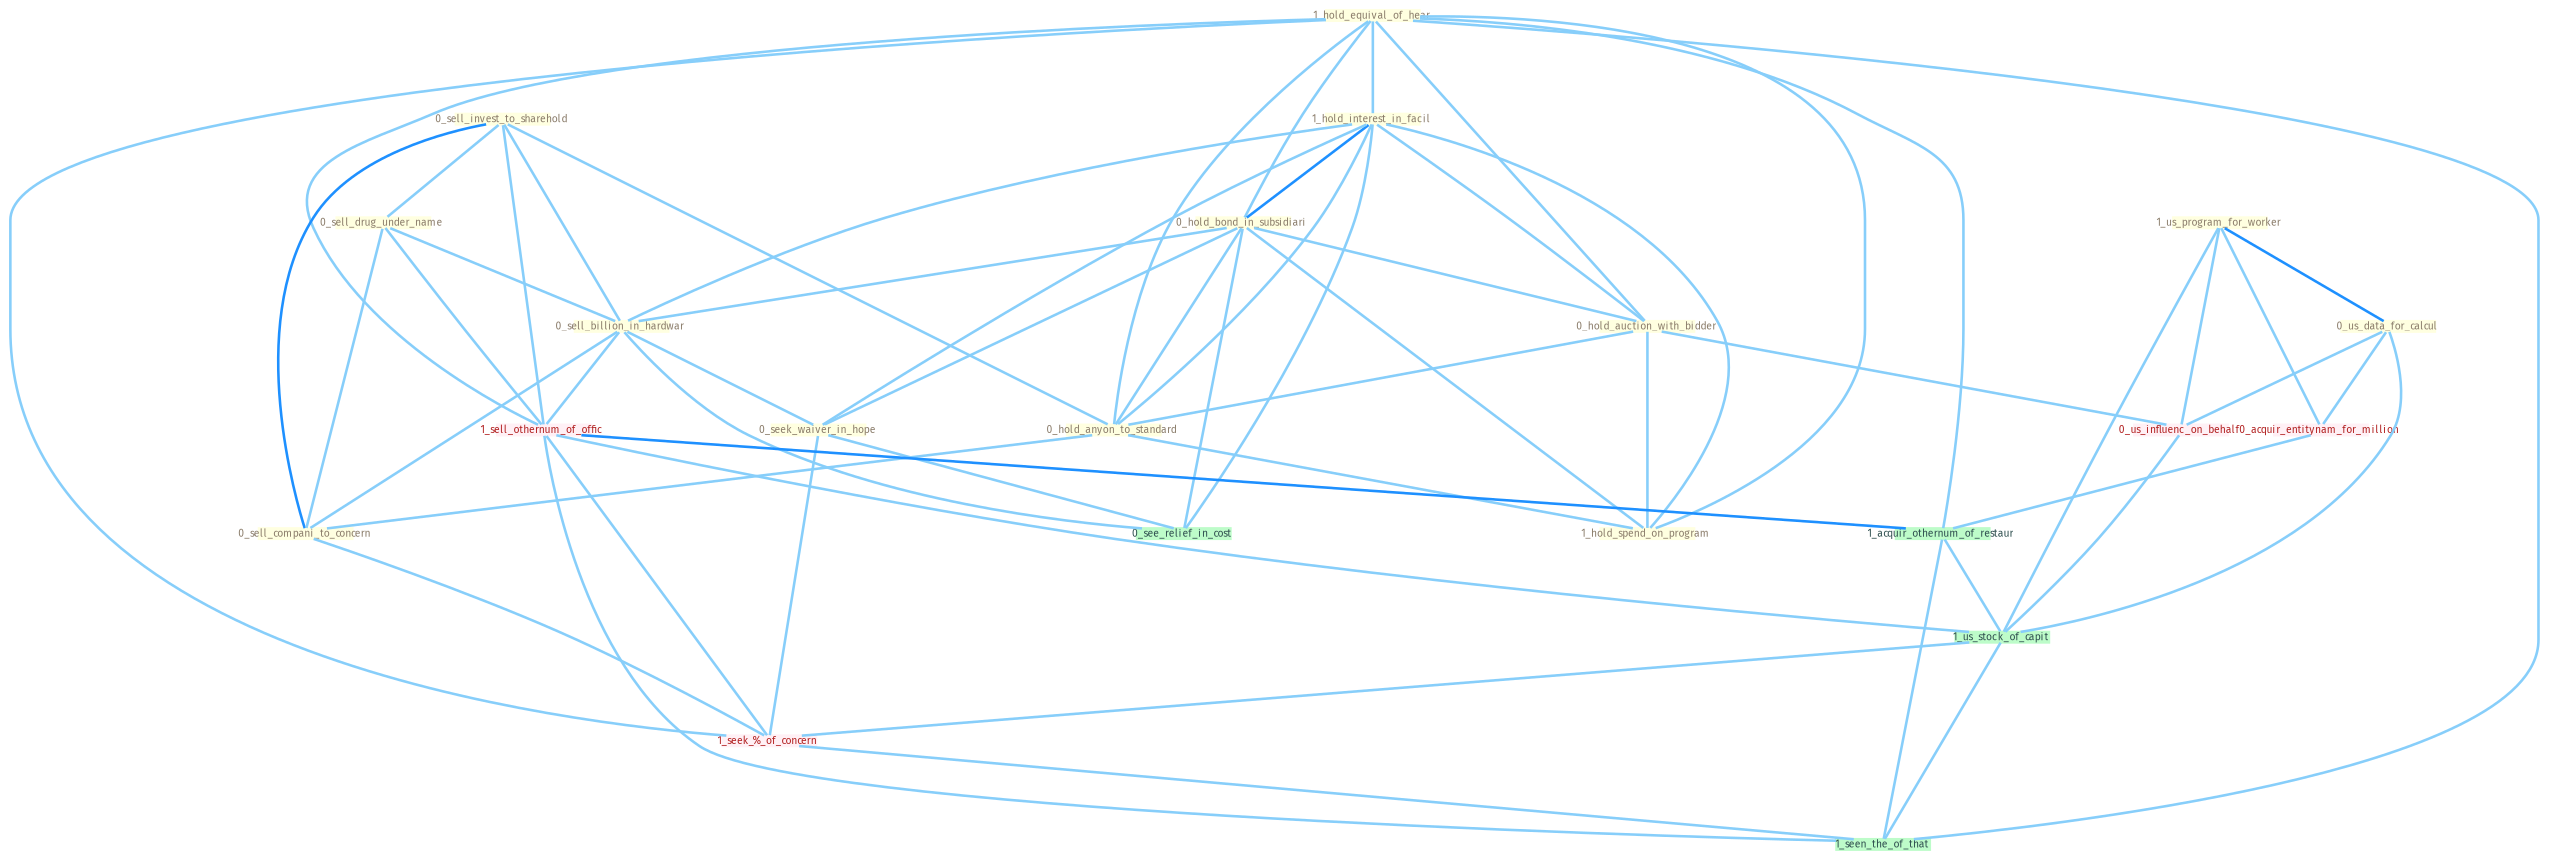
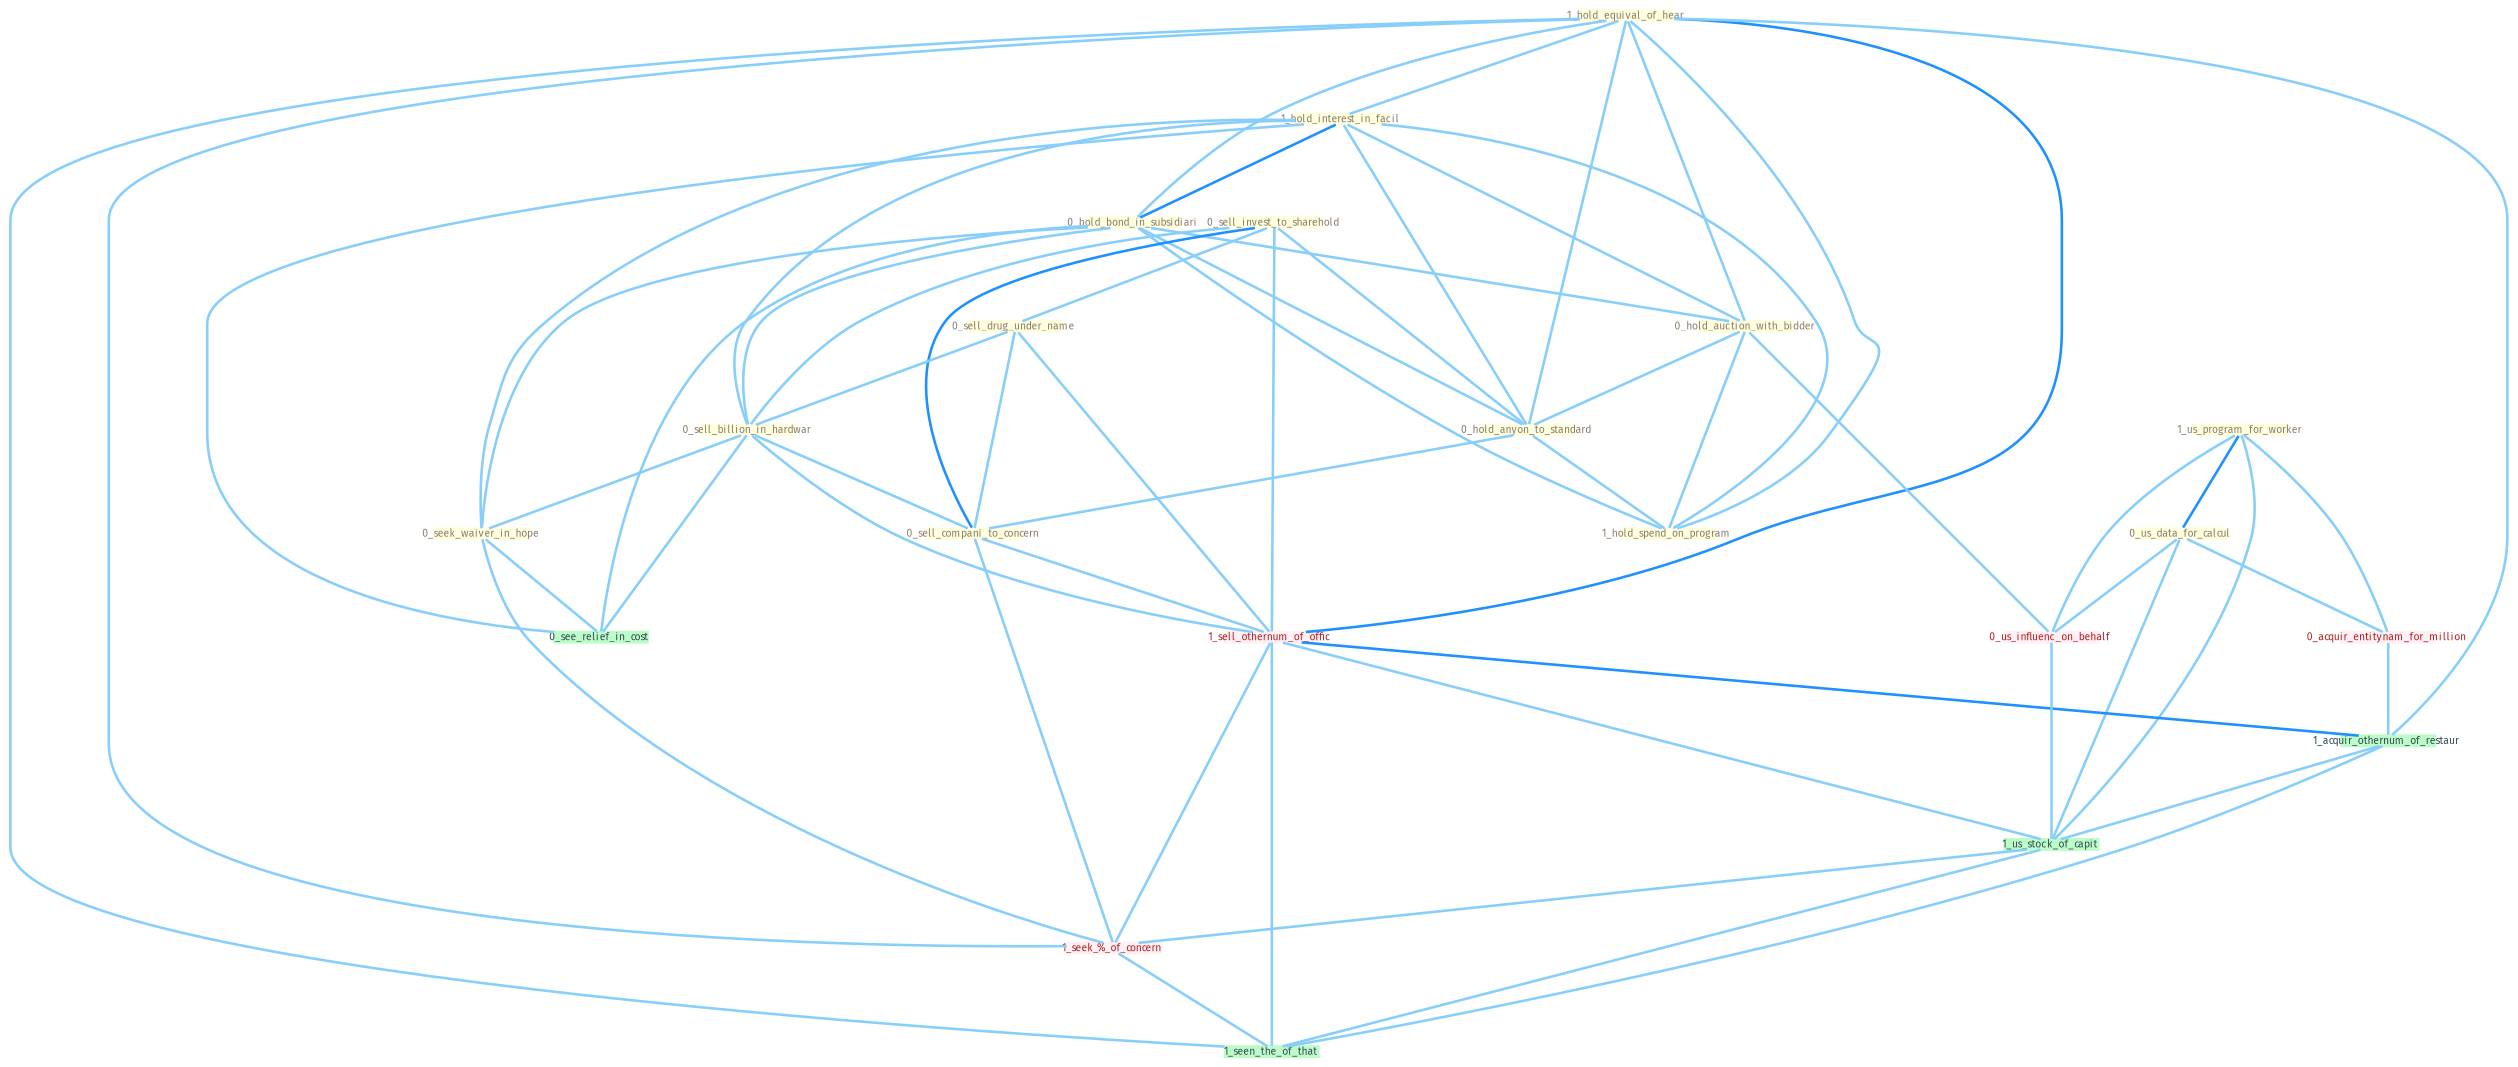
(461, 105) -> (2005, 450)
none -> (1123, 585)
